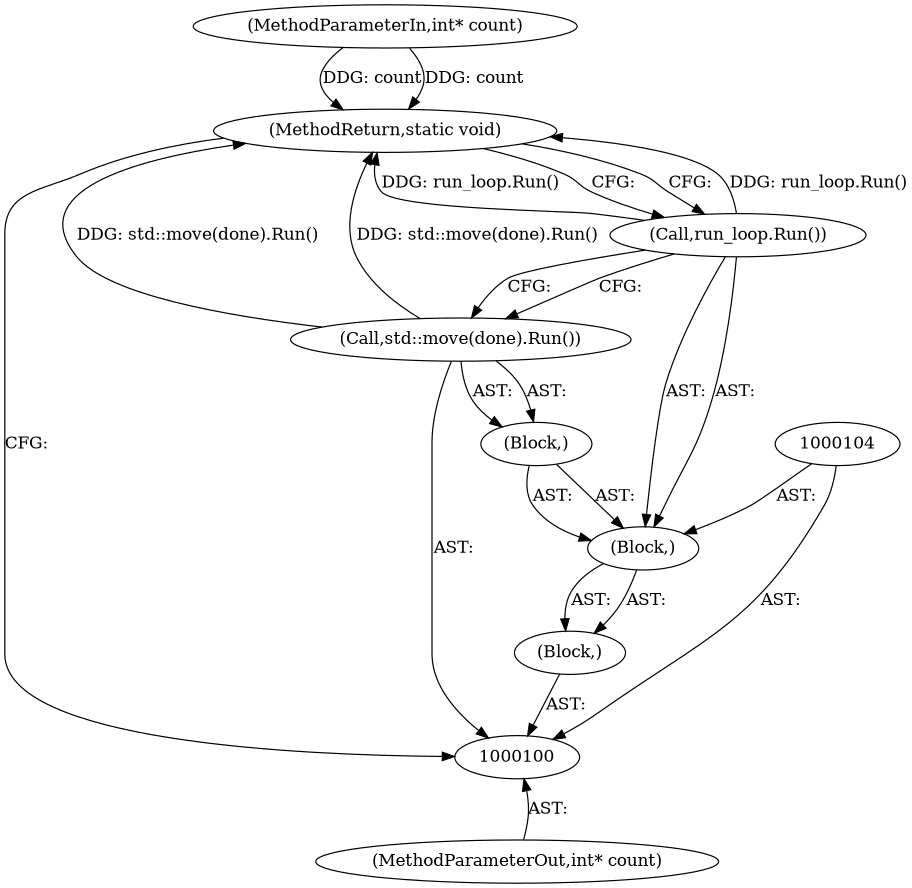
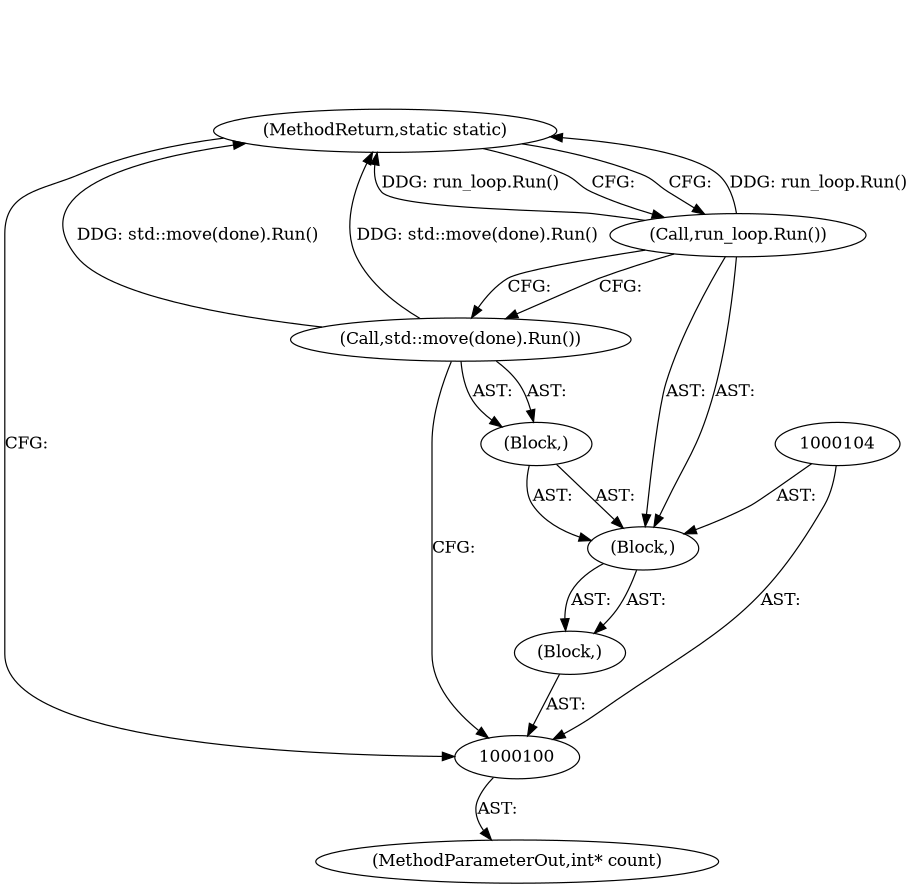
(385, 26) -> none
(385, 131) -> (385, 131)
(457, 548) -> (457, 548)
(528, 815) -> (477, 802)
